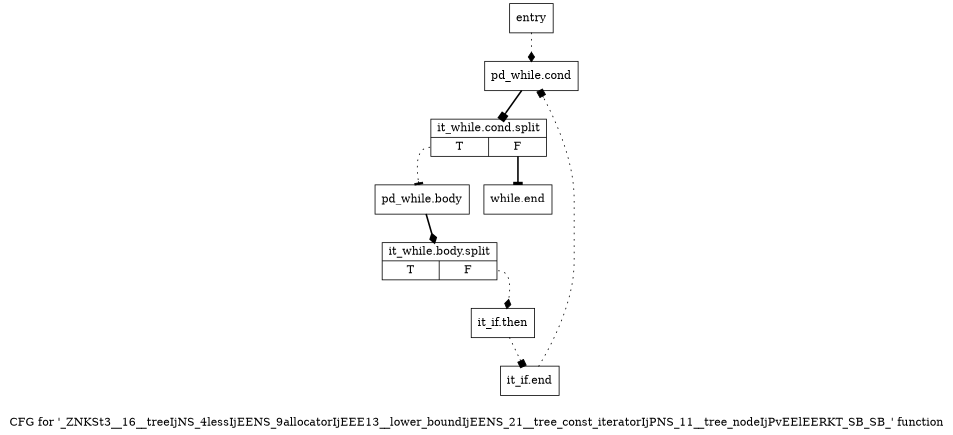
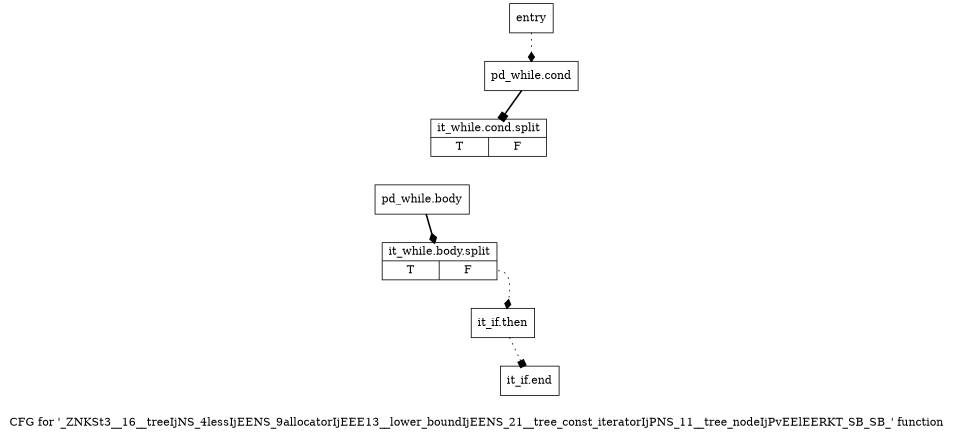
(418, 161) -> none
(518, 200) -> none
(574, 233) -> none
